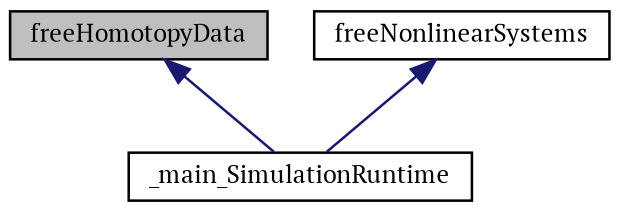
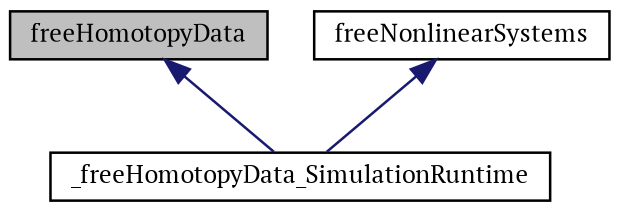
(300, 177) -> (300, 177)
